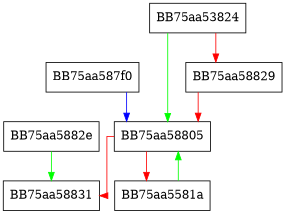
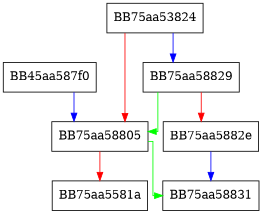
(216, 43) -> (173, 43)
(168, 73) -> (125, 73)
(93, 77) -> (50, 77)
(198, 103) -> (158, 113)
none -> (201, 103)
(51, 162) -> (211, 162)
(107, 163) -> (153, 167)
(178, 170) -> none
